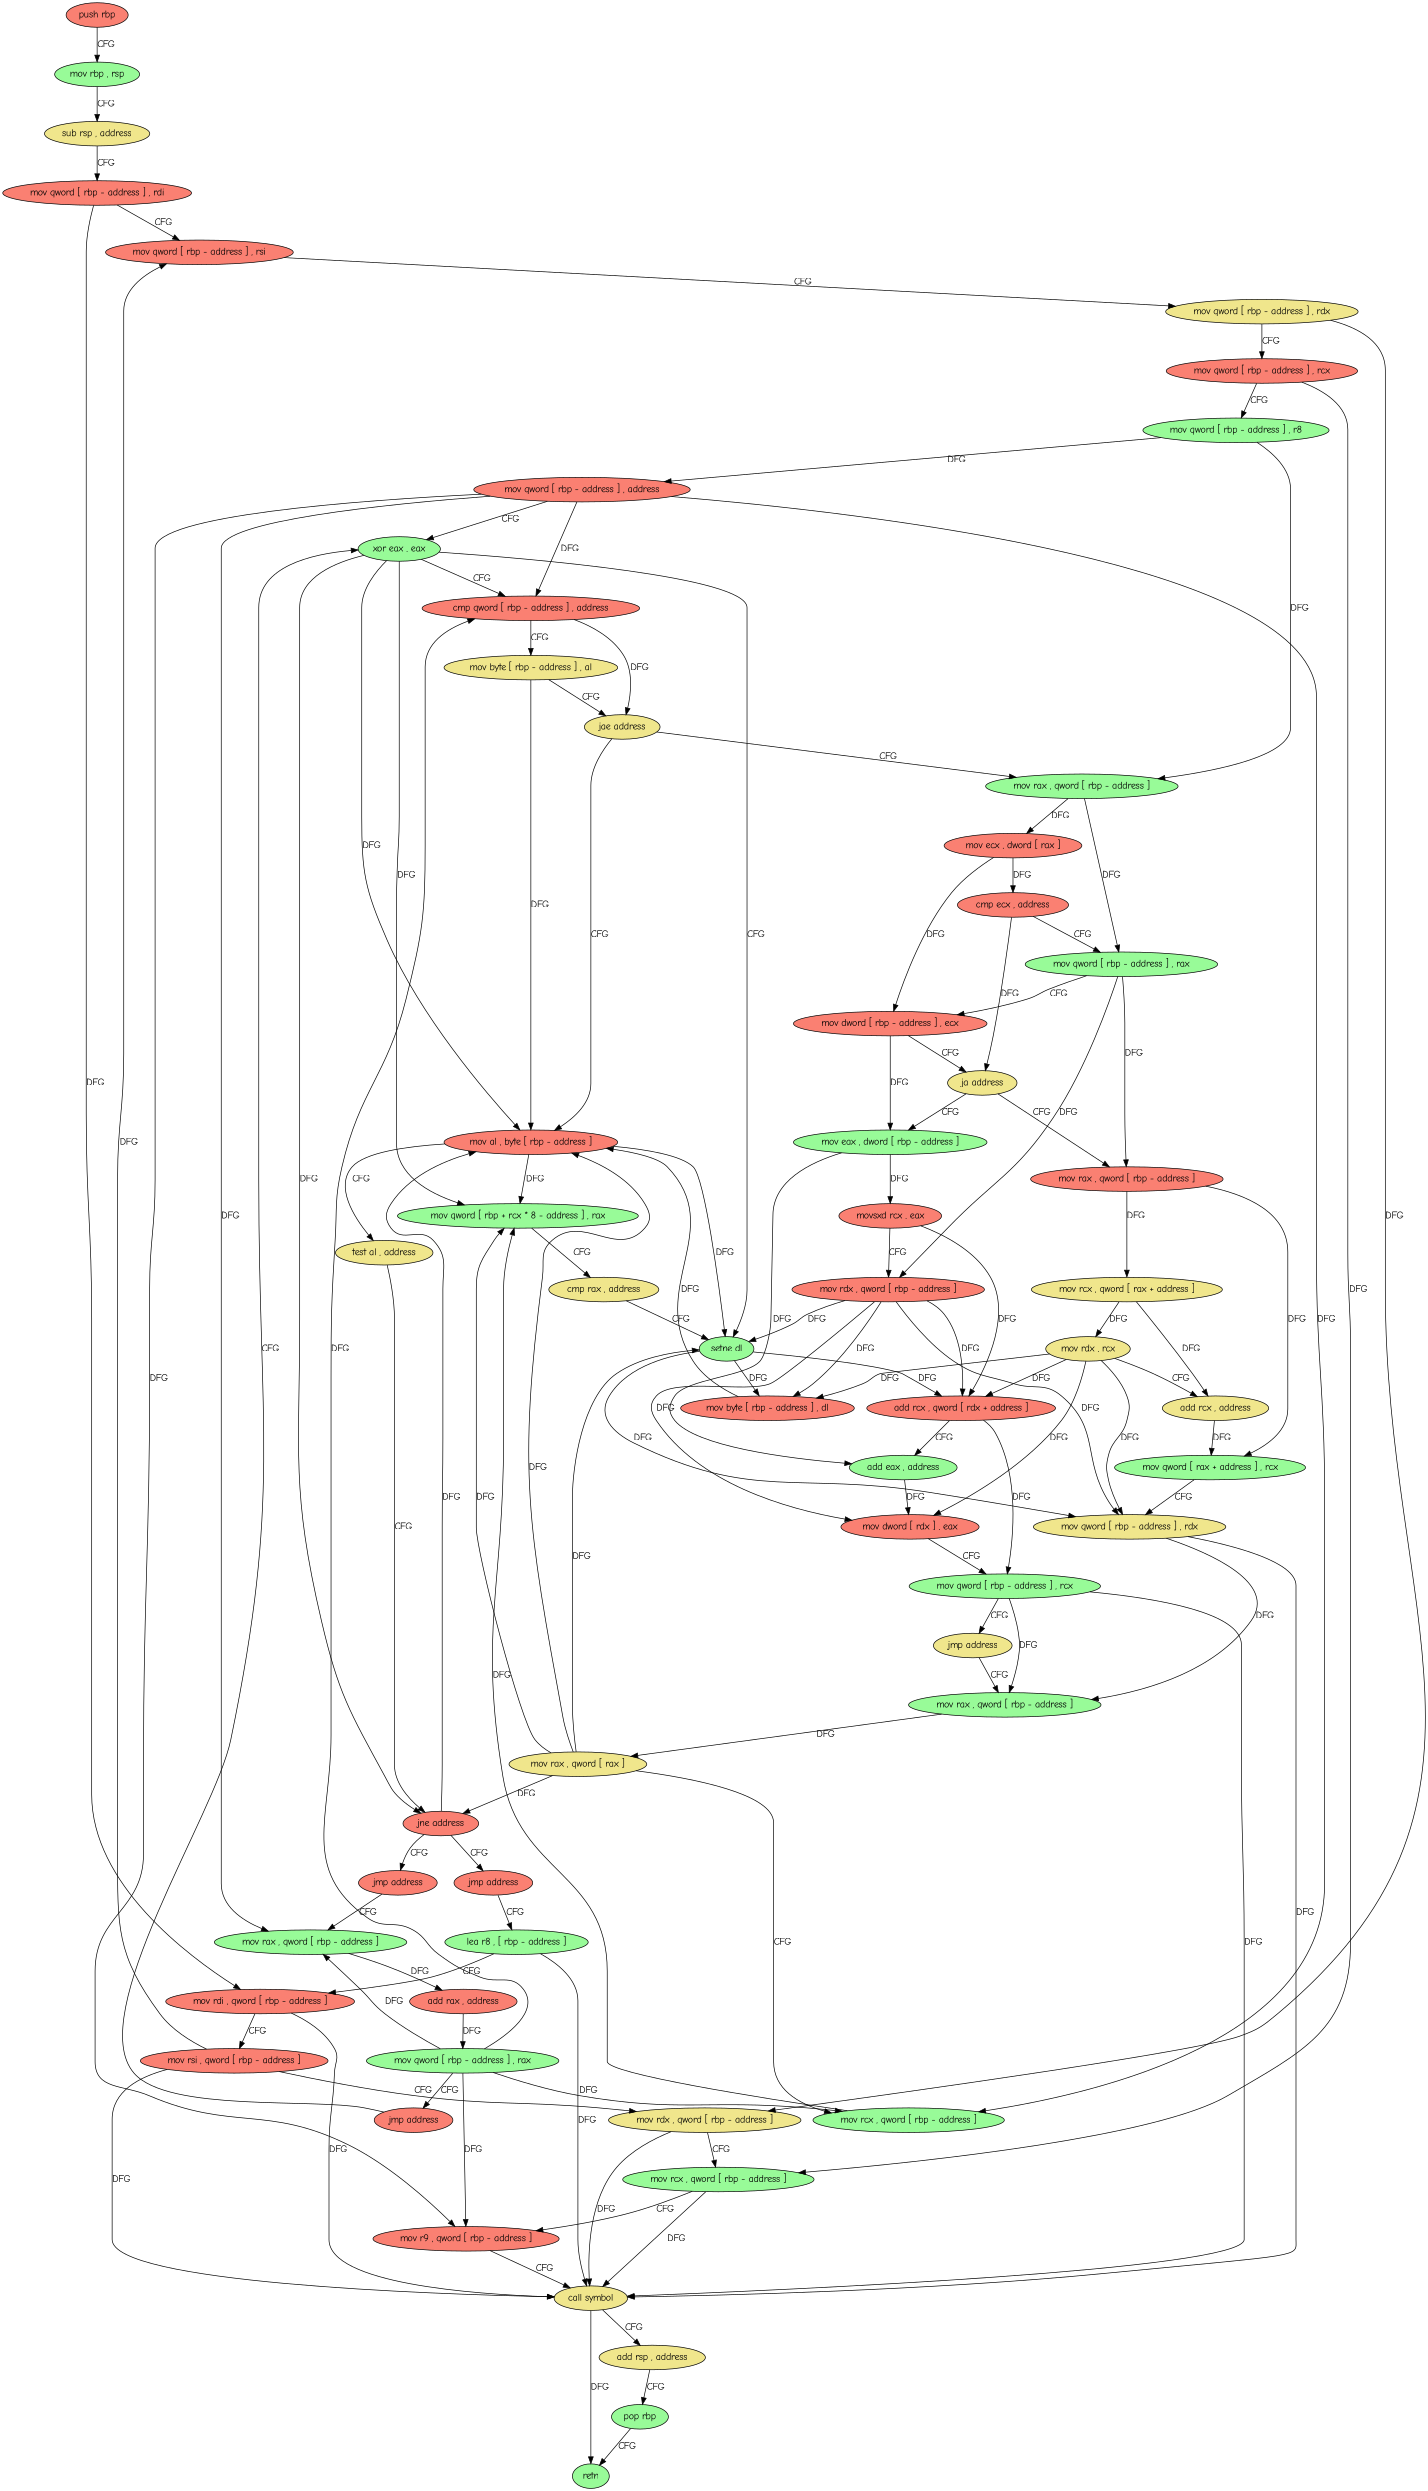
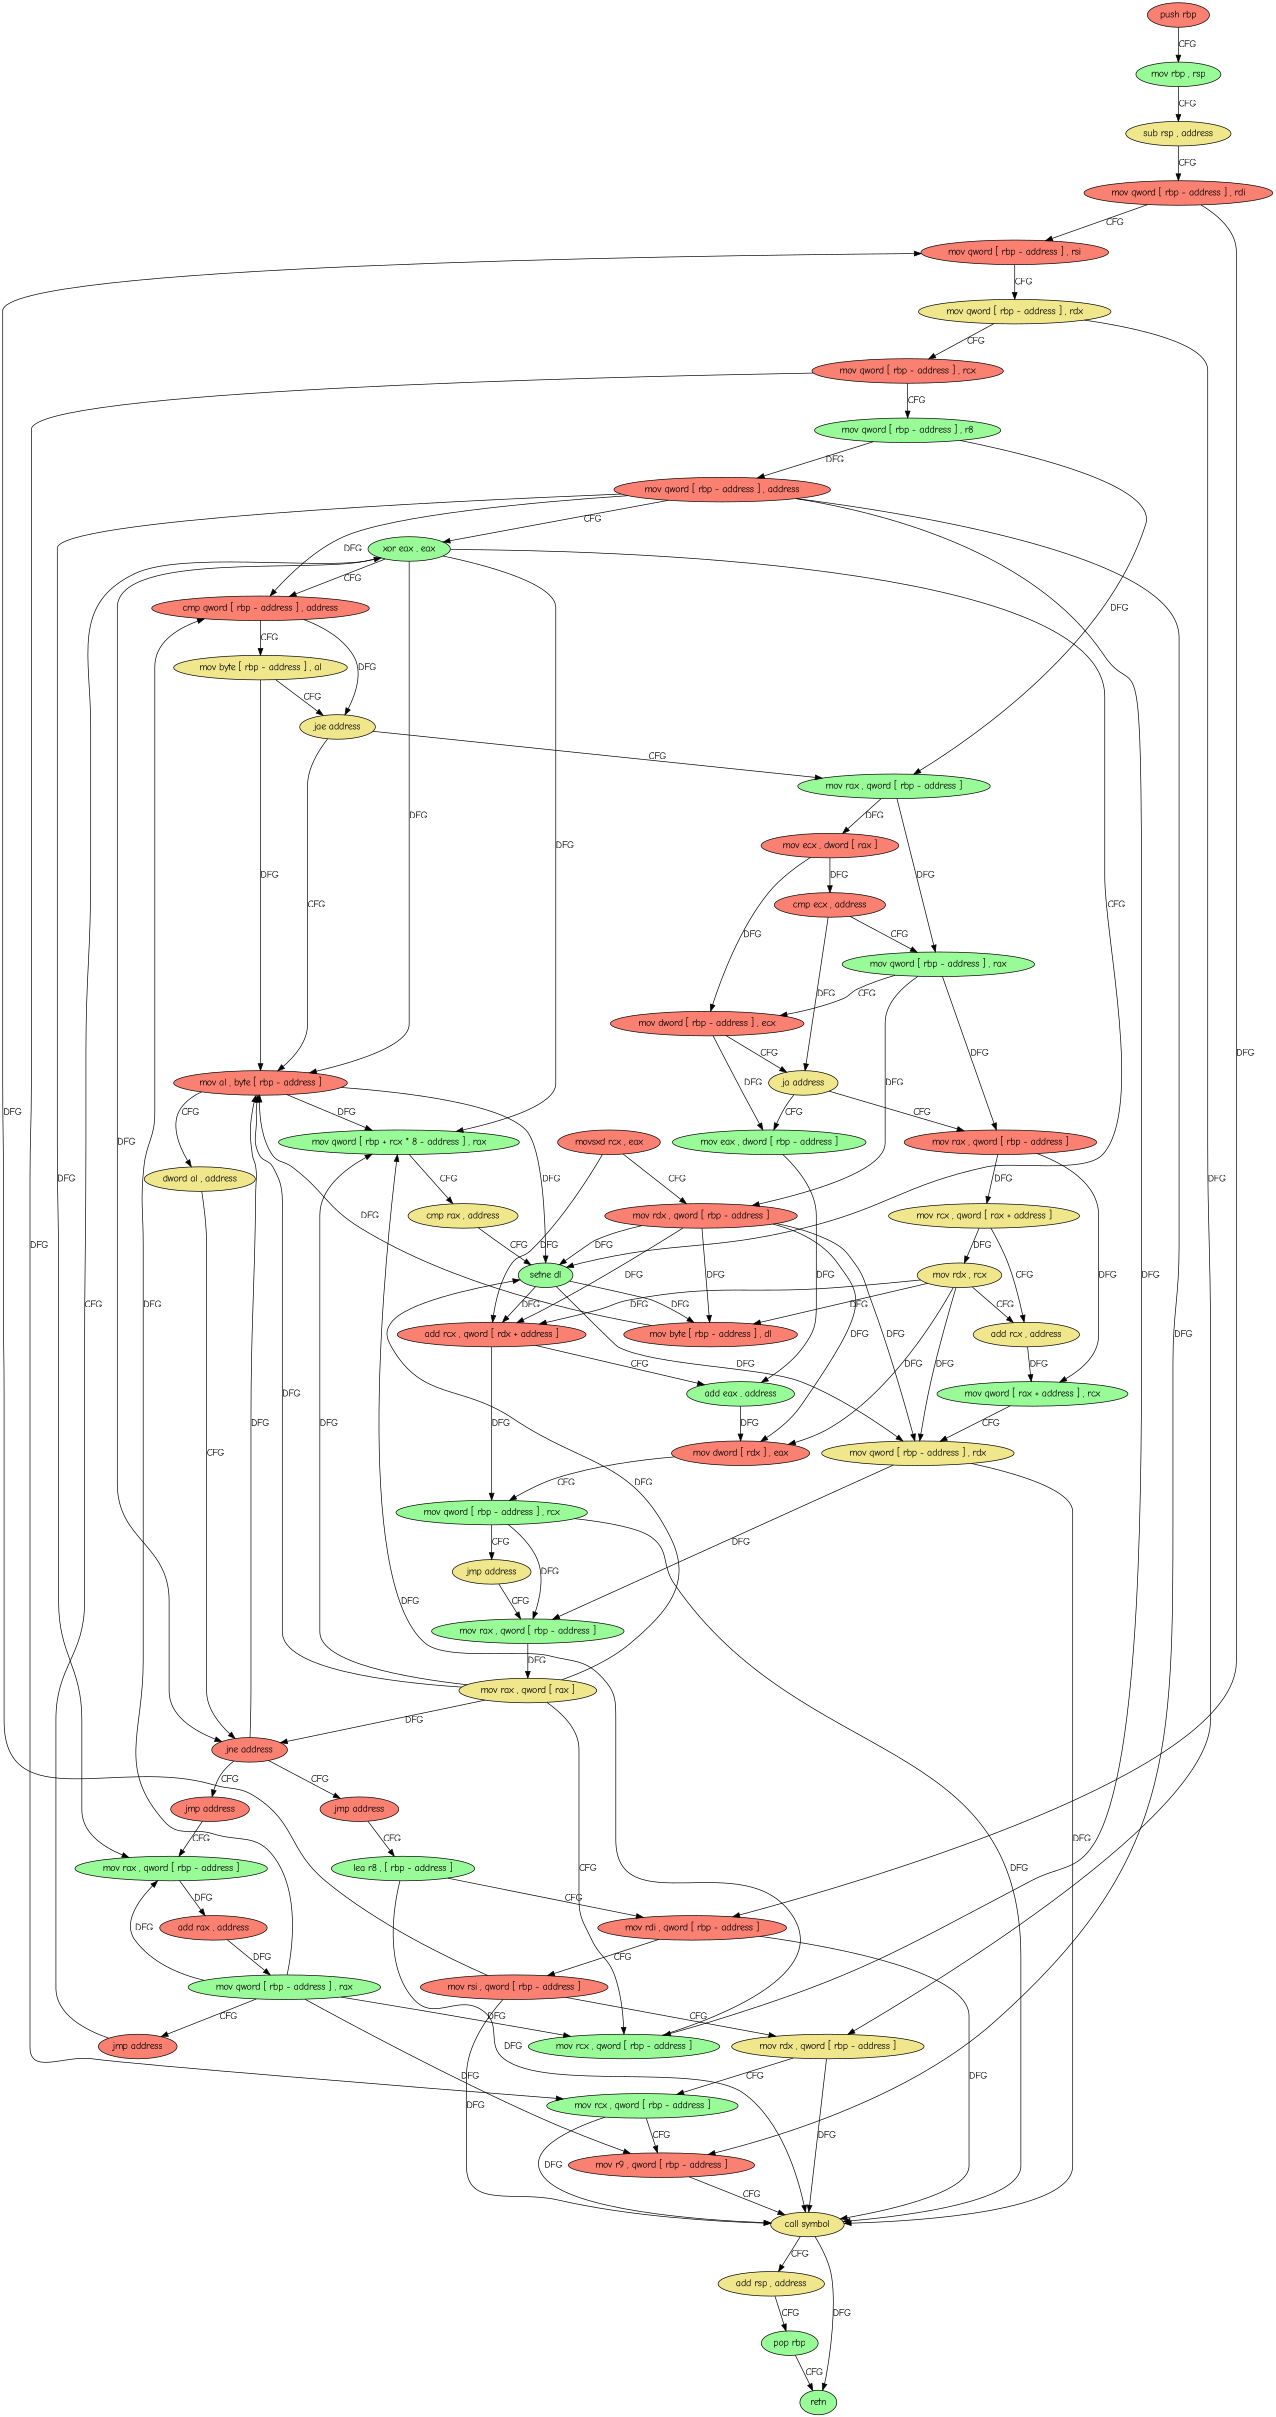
(890, 1176) -> none
(384, 1253) -> (200, 1179)
(1191, 1349) -> (1024, 1275)
